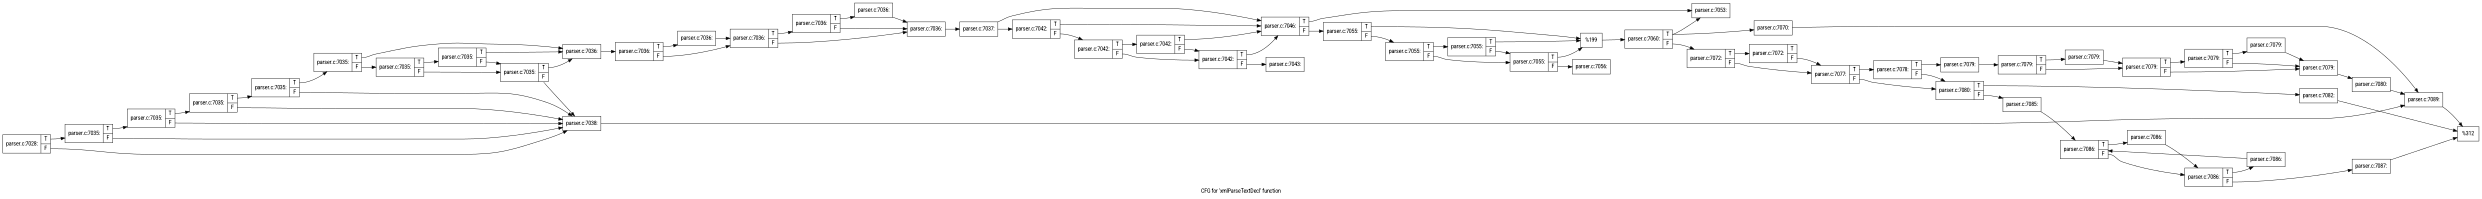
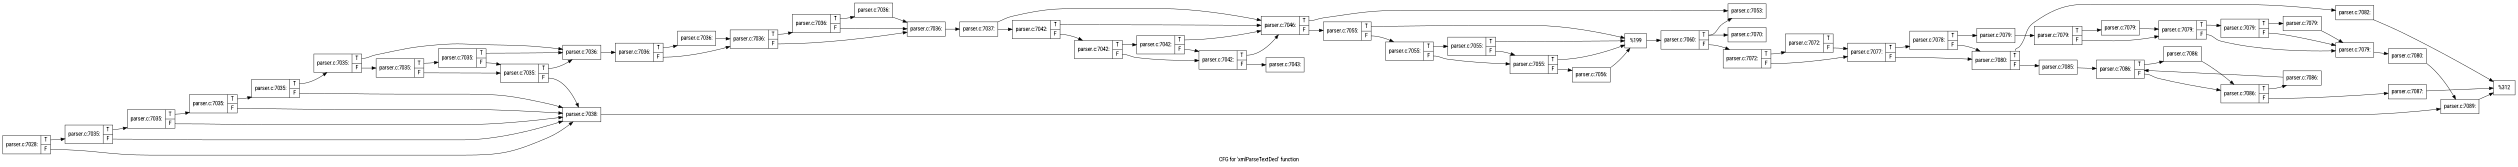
(2115, 26) -> none
none -> (1620, 60)
